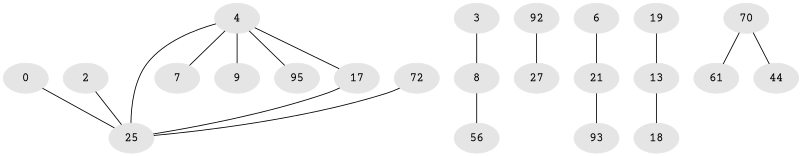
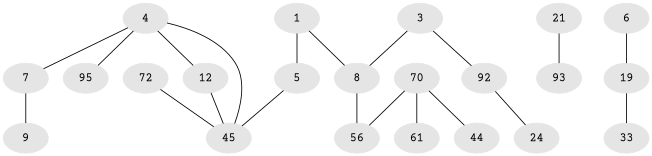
none -> (297, 18)
(237, 48) -> (26, 108)
none -> (452, 48)
(597, 48) -> (626, 48)
(26, 78) -> (297, 78)
(86, 78) -> none
(357, 78) -> (205, 78)
(537, 78) -> (537, 138)
(656, 78) -> (626, 138)
none -> (387, 108)
(131, 138) -> (229, 138)
(656, 138) -> none
